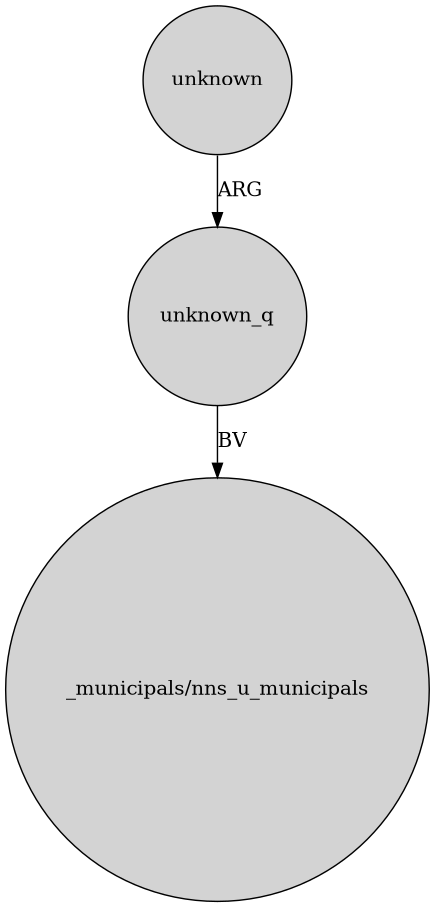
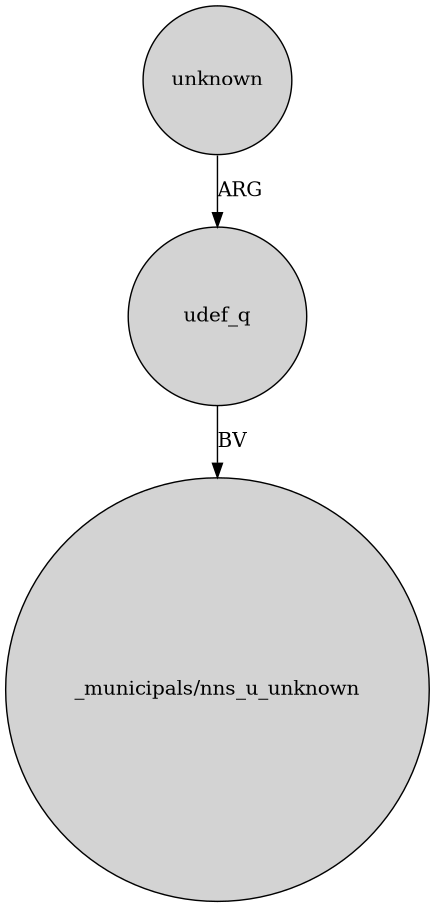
(217, 316) -> (217, 316)
(217, 690) -> (217, 690)
